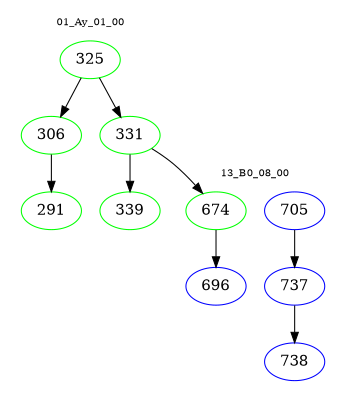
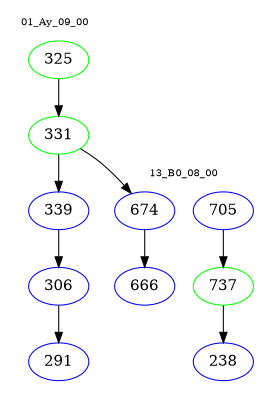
(91, 23) -> (55, 23)
(73, 93) -> (59, 243)
(51, 135) -> (59, 286)
(51, 211) -> (59, 362)
(130, 211) -> (59, 211)
(216, 211) -> (145, 211)
(216, 286) -> (145, 286)
(295, 286) -> (223, 286)
(295, 362) -> (223, 362)
